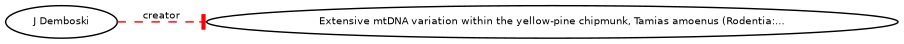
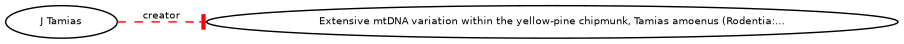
(62, 22) -> (62, 22)
